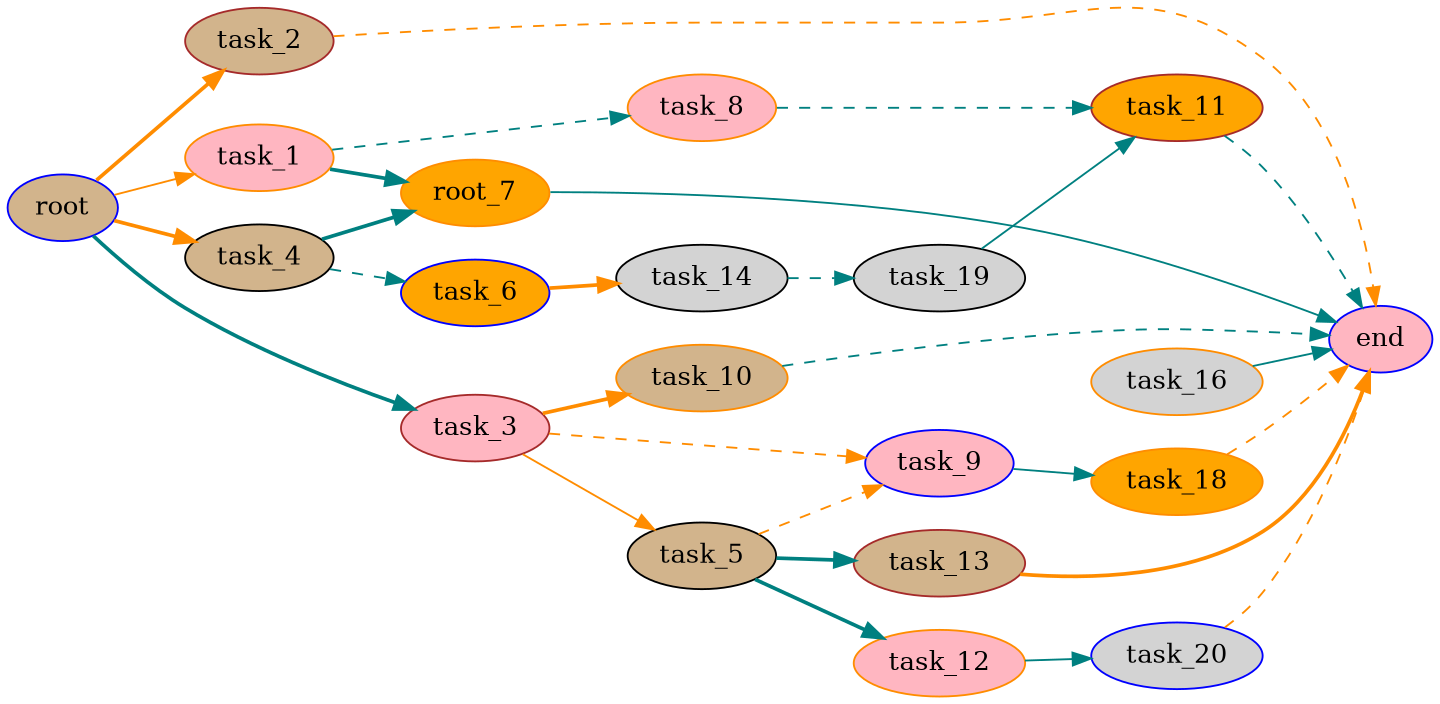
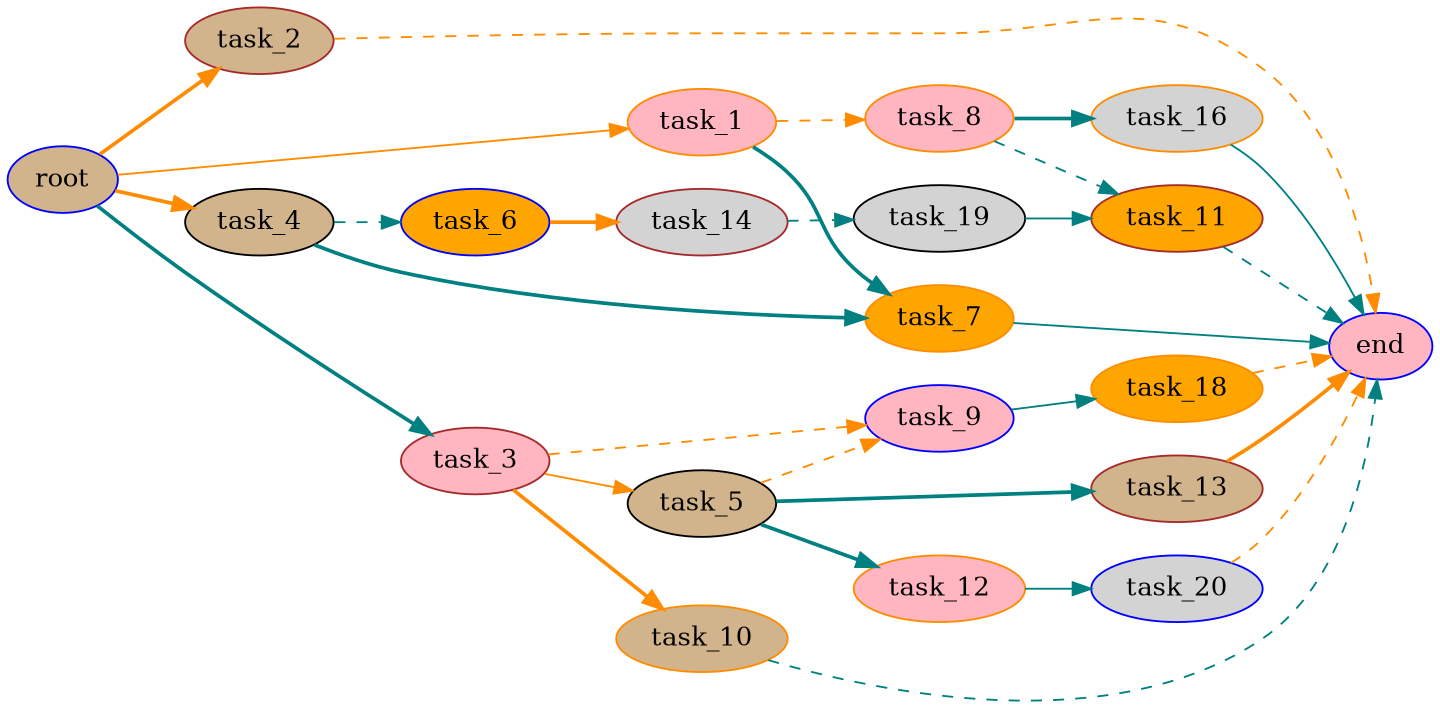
none -> (1044, 118)
(471, 134) -> (811, 120)
(475, 193) -> (939, 318)
(702, 278) -> (702, 222)
